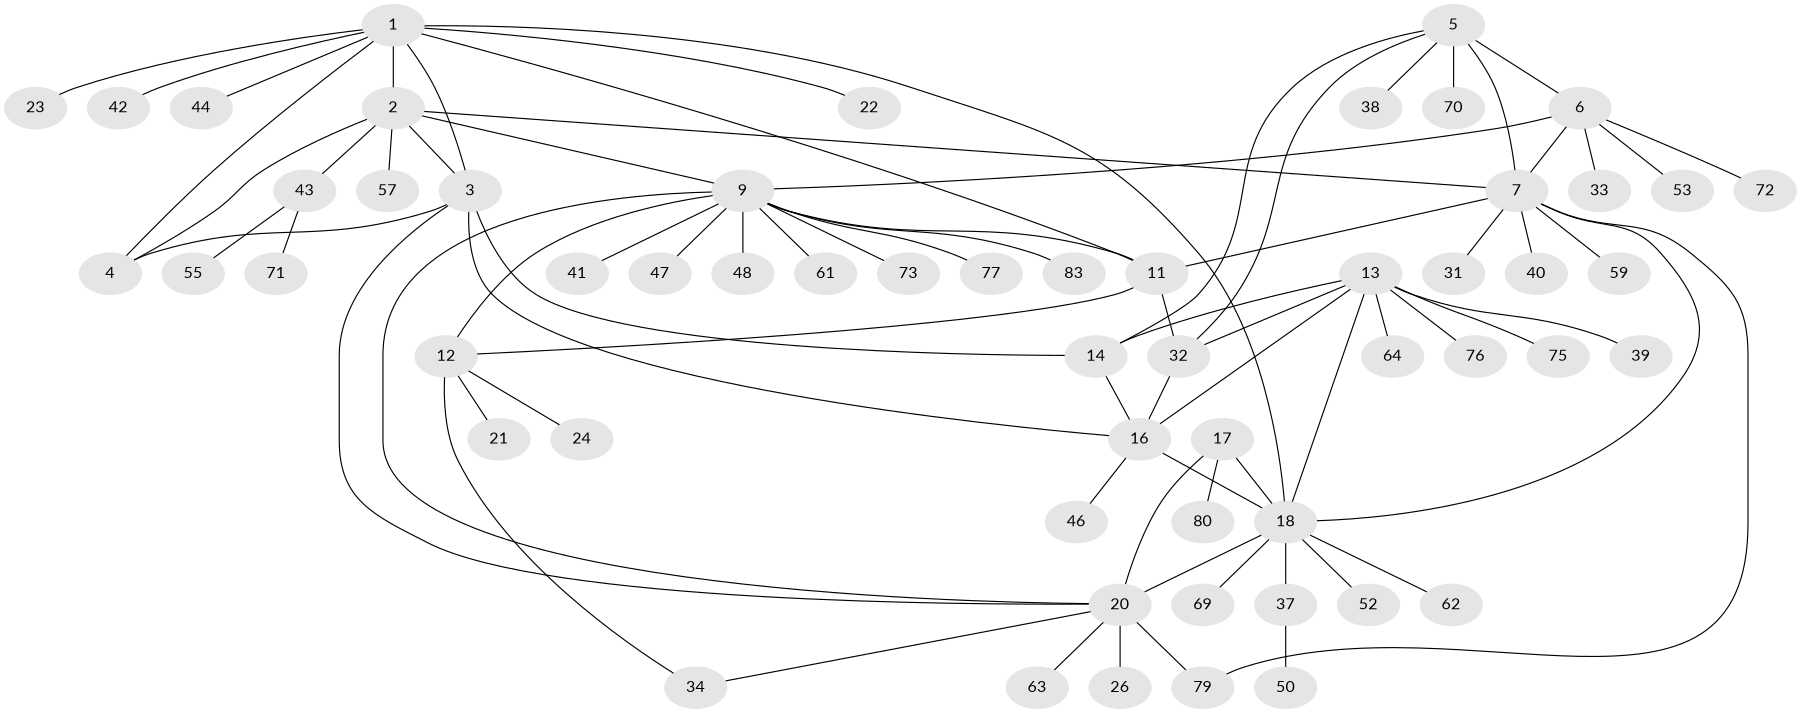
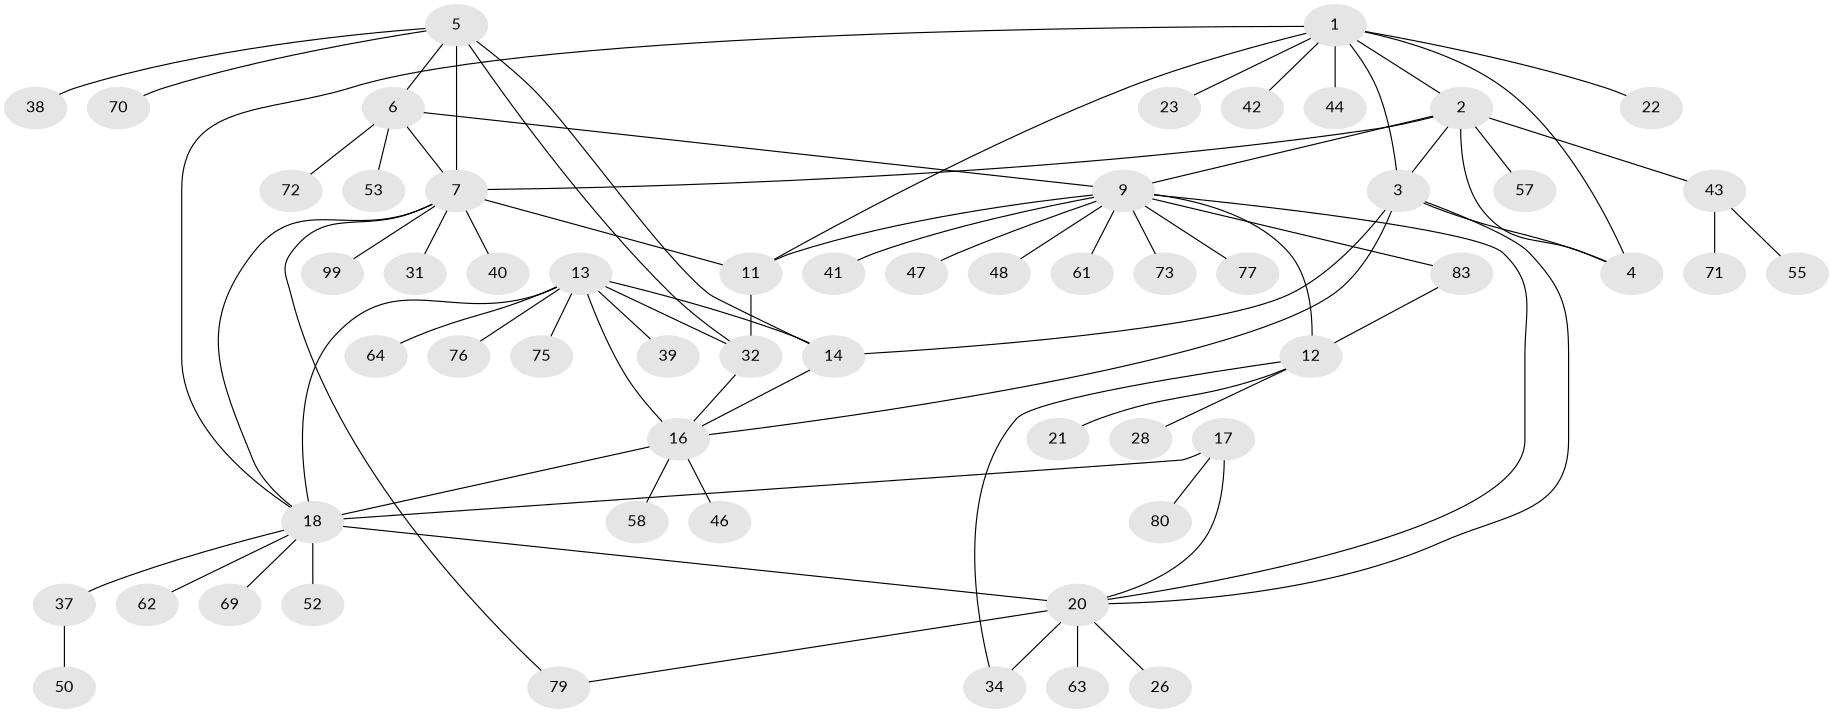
(1600, 191) -> none
(1619, 274) -> (332, 274)
(807, 334) -> (1386, 315)
(582, 439) -> (1141, 439)
none -> (637, 522)
